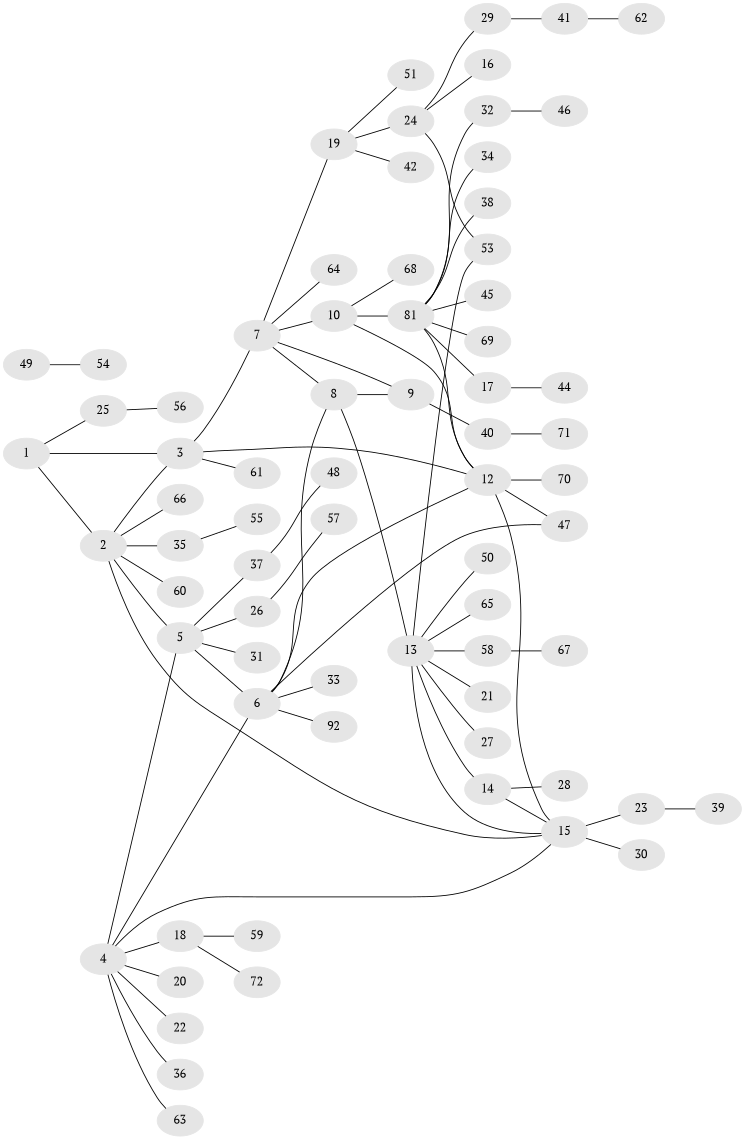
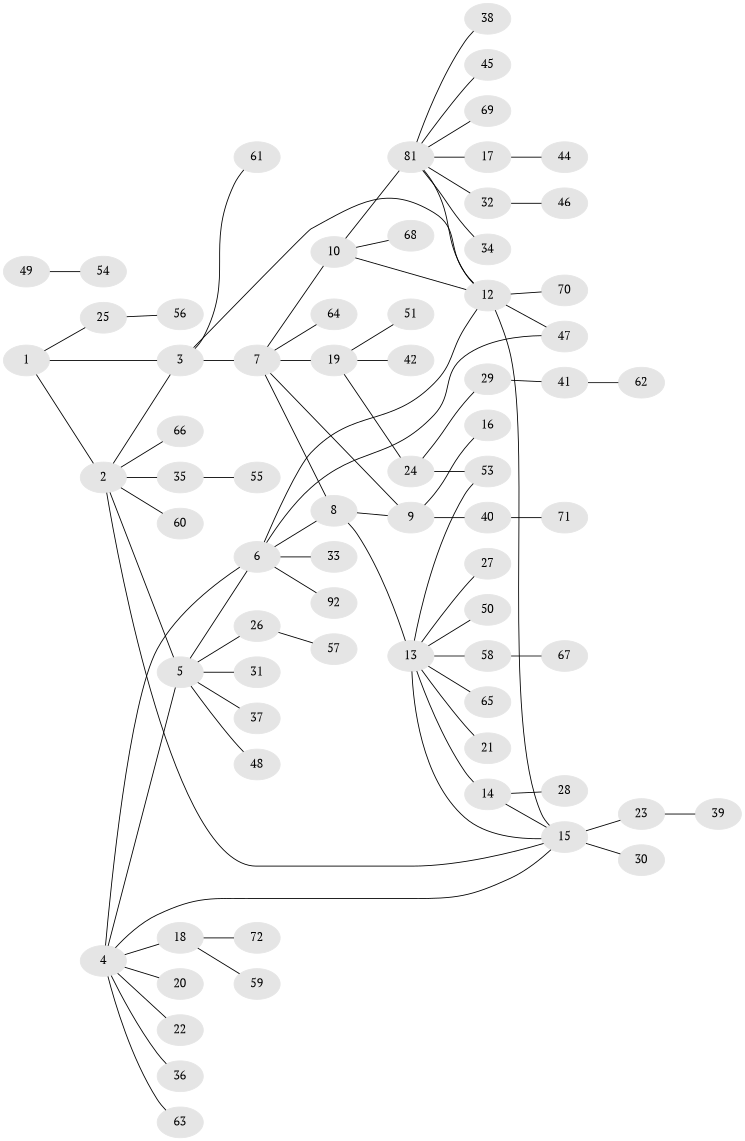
(449, 93) -> (446, 477)
(296, 519) -> (216, 720)
